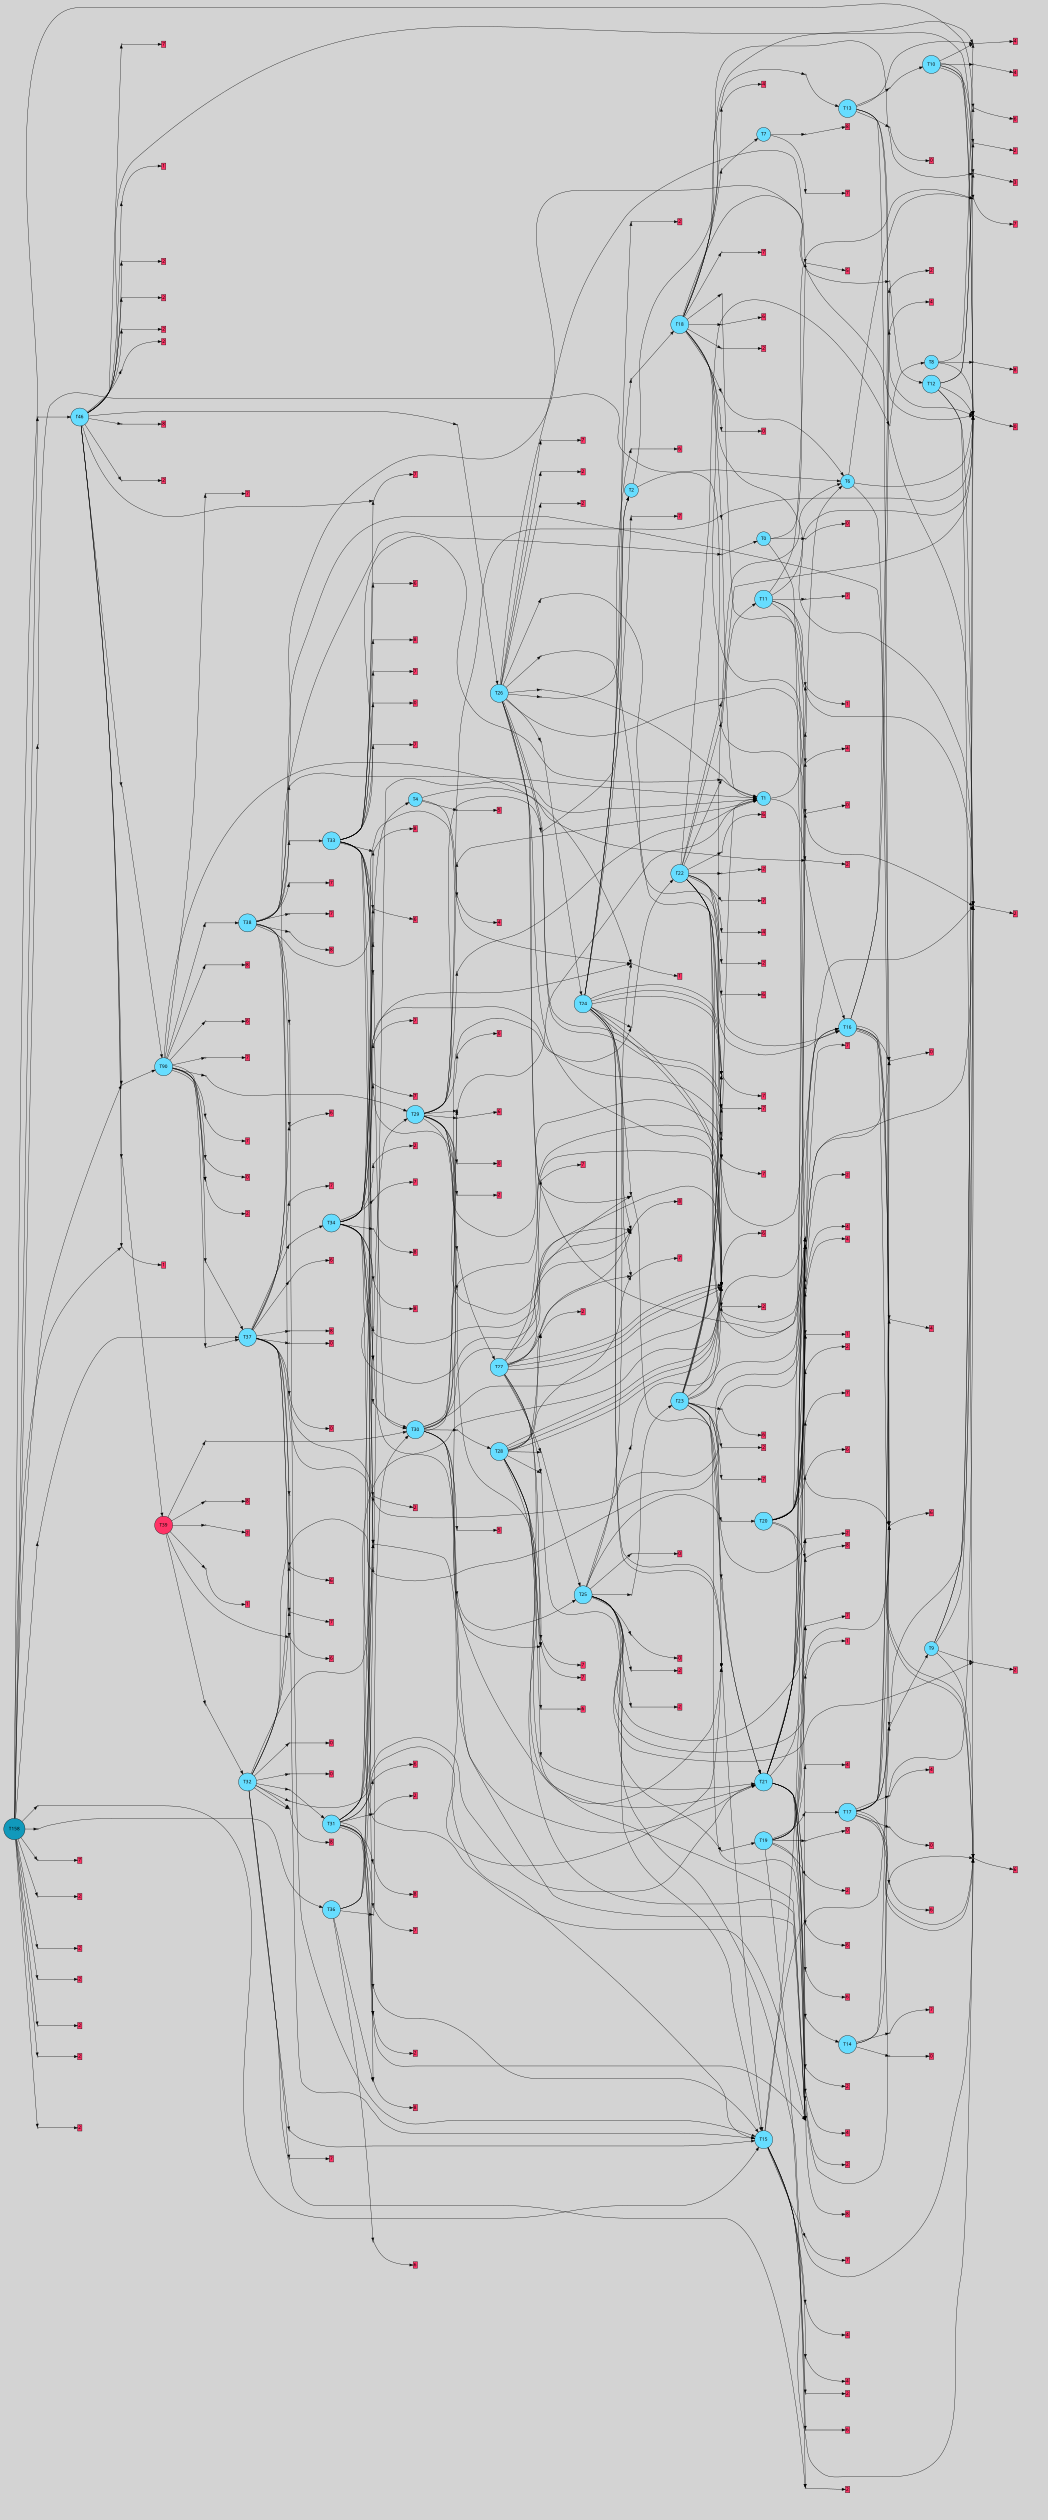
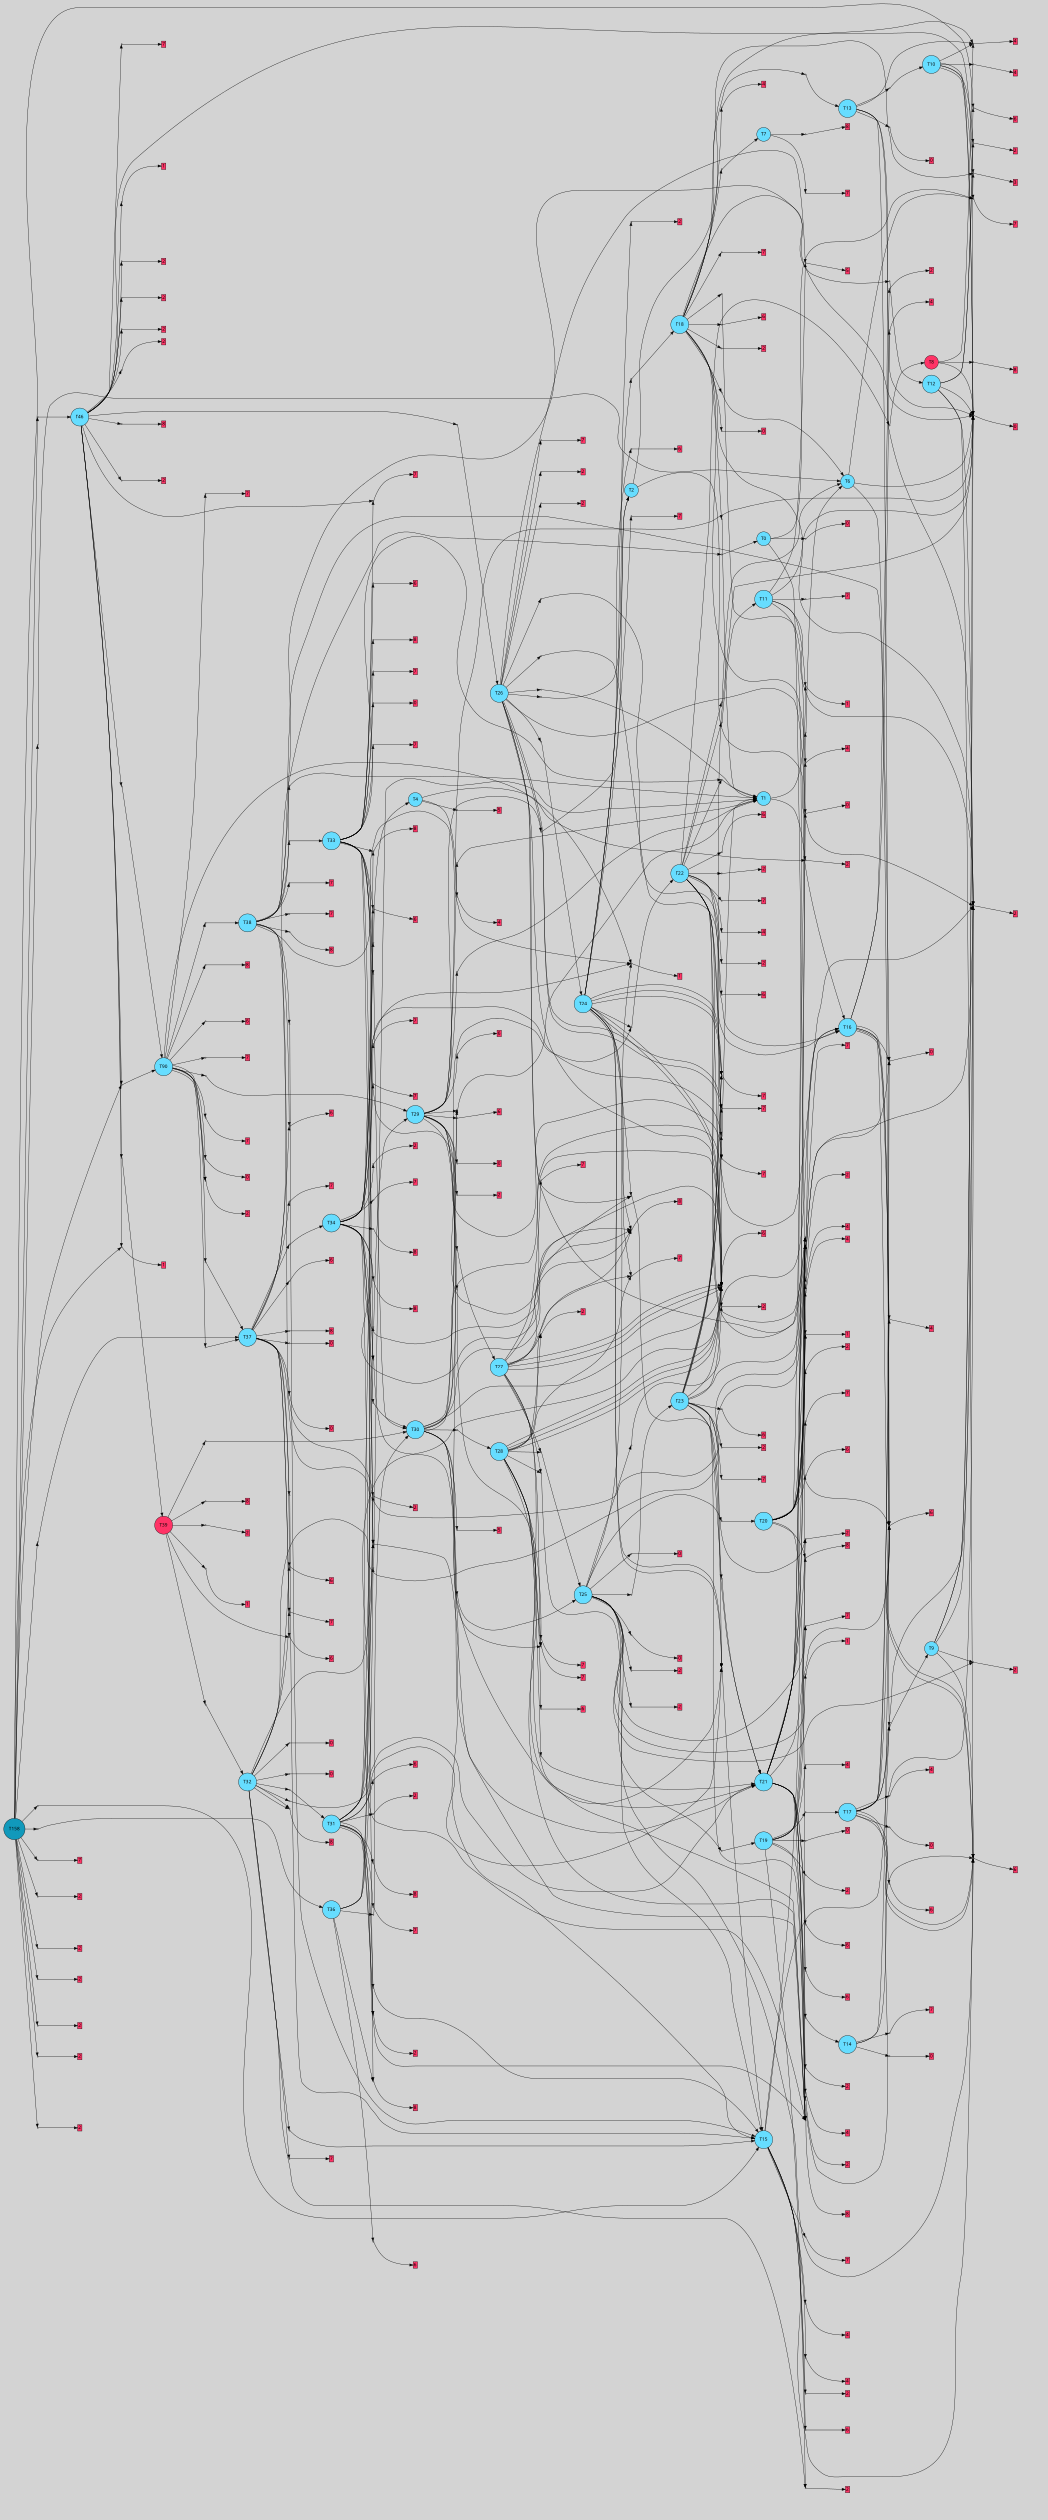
(931, 362) -> (931, 362)
